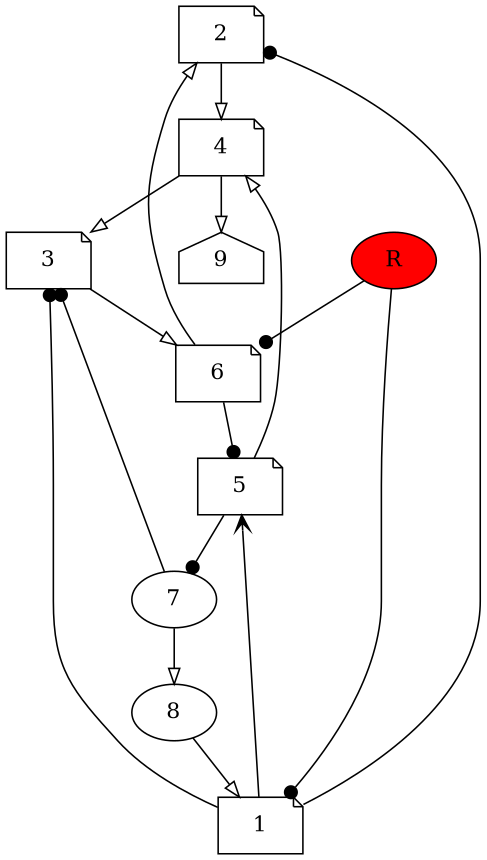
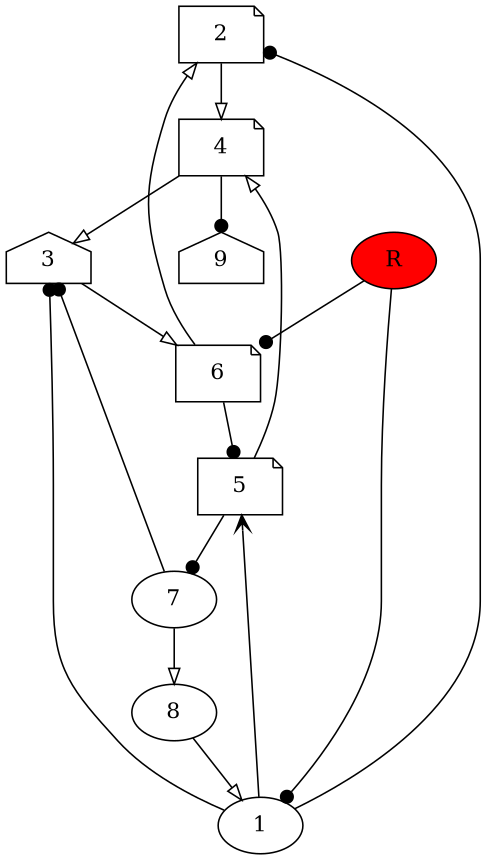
(221, 196) -> (221, 198)
(49, 261) -> (49, 261)
(261, 826) -> (261, 826)
